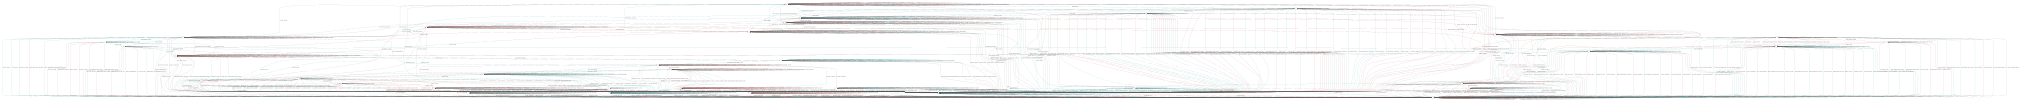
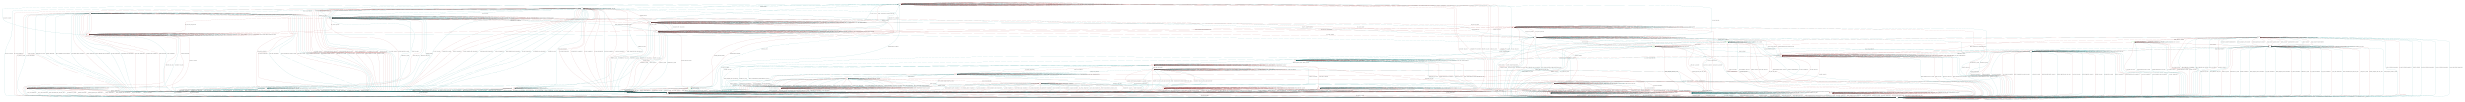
(883, 10) -> (863, 11)
(462, 43) -> (1541, 83)
(439, 58) -> (1650, 58)
